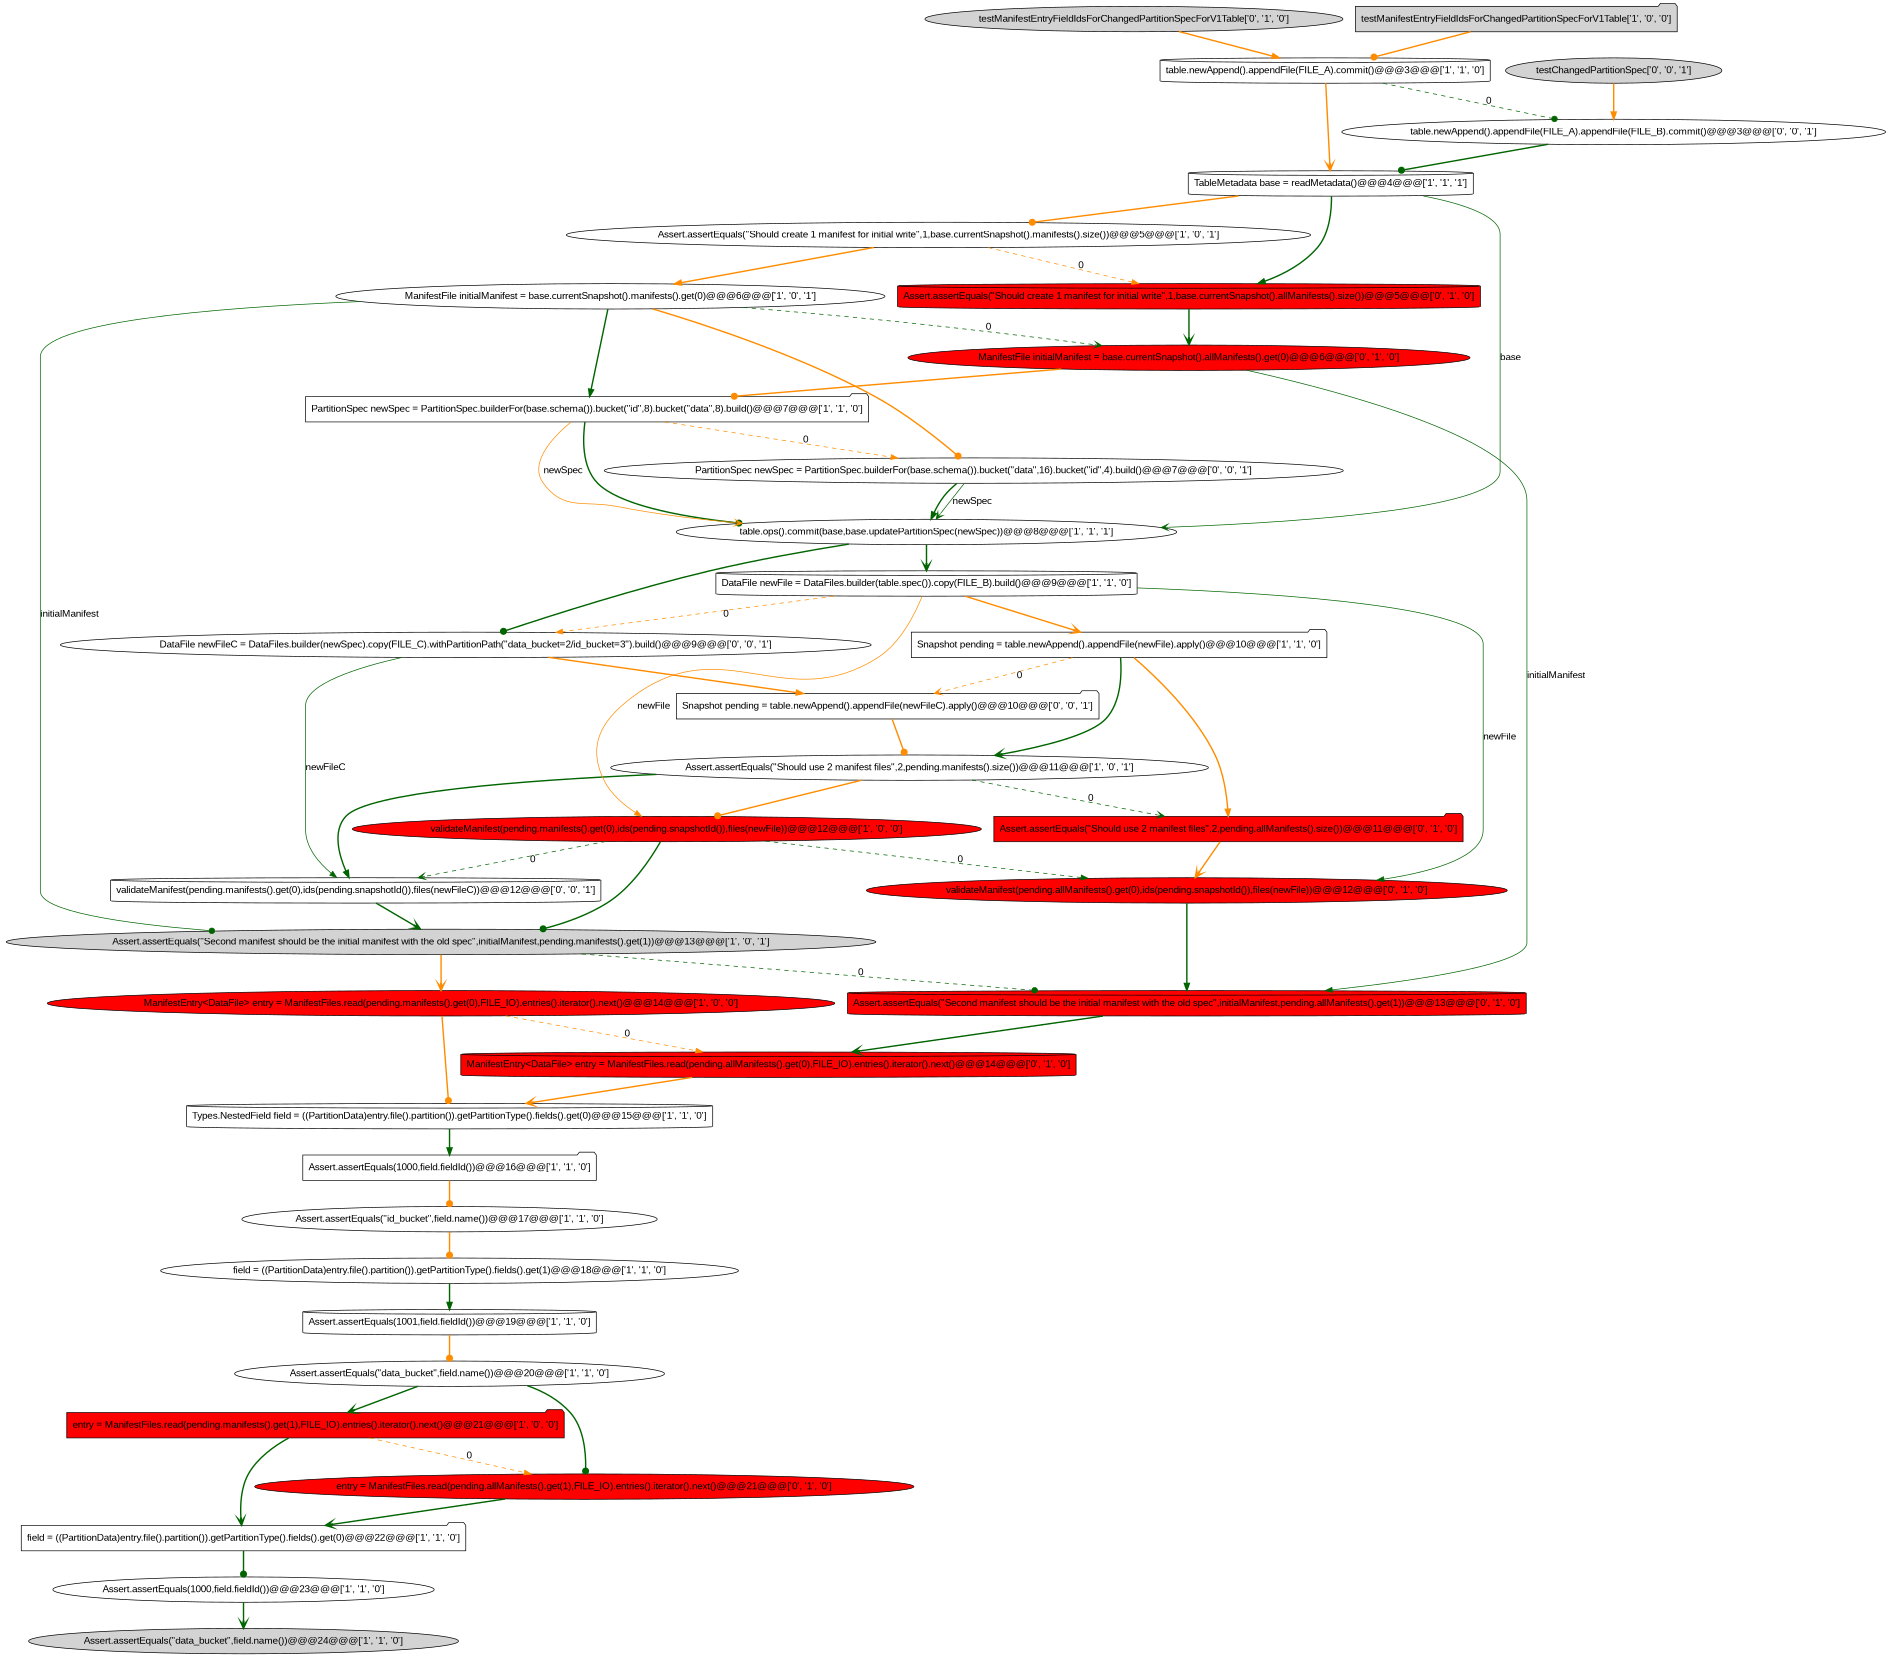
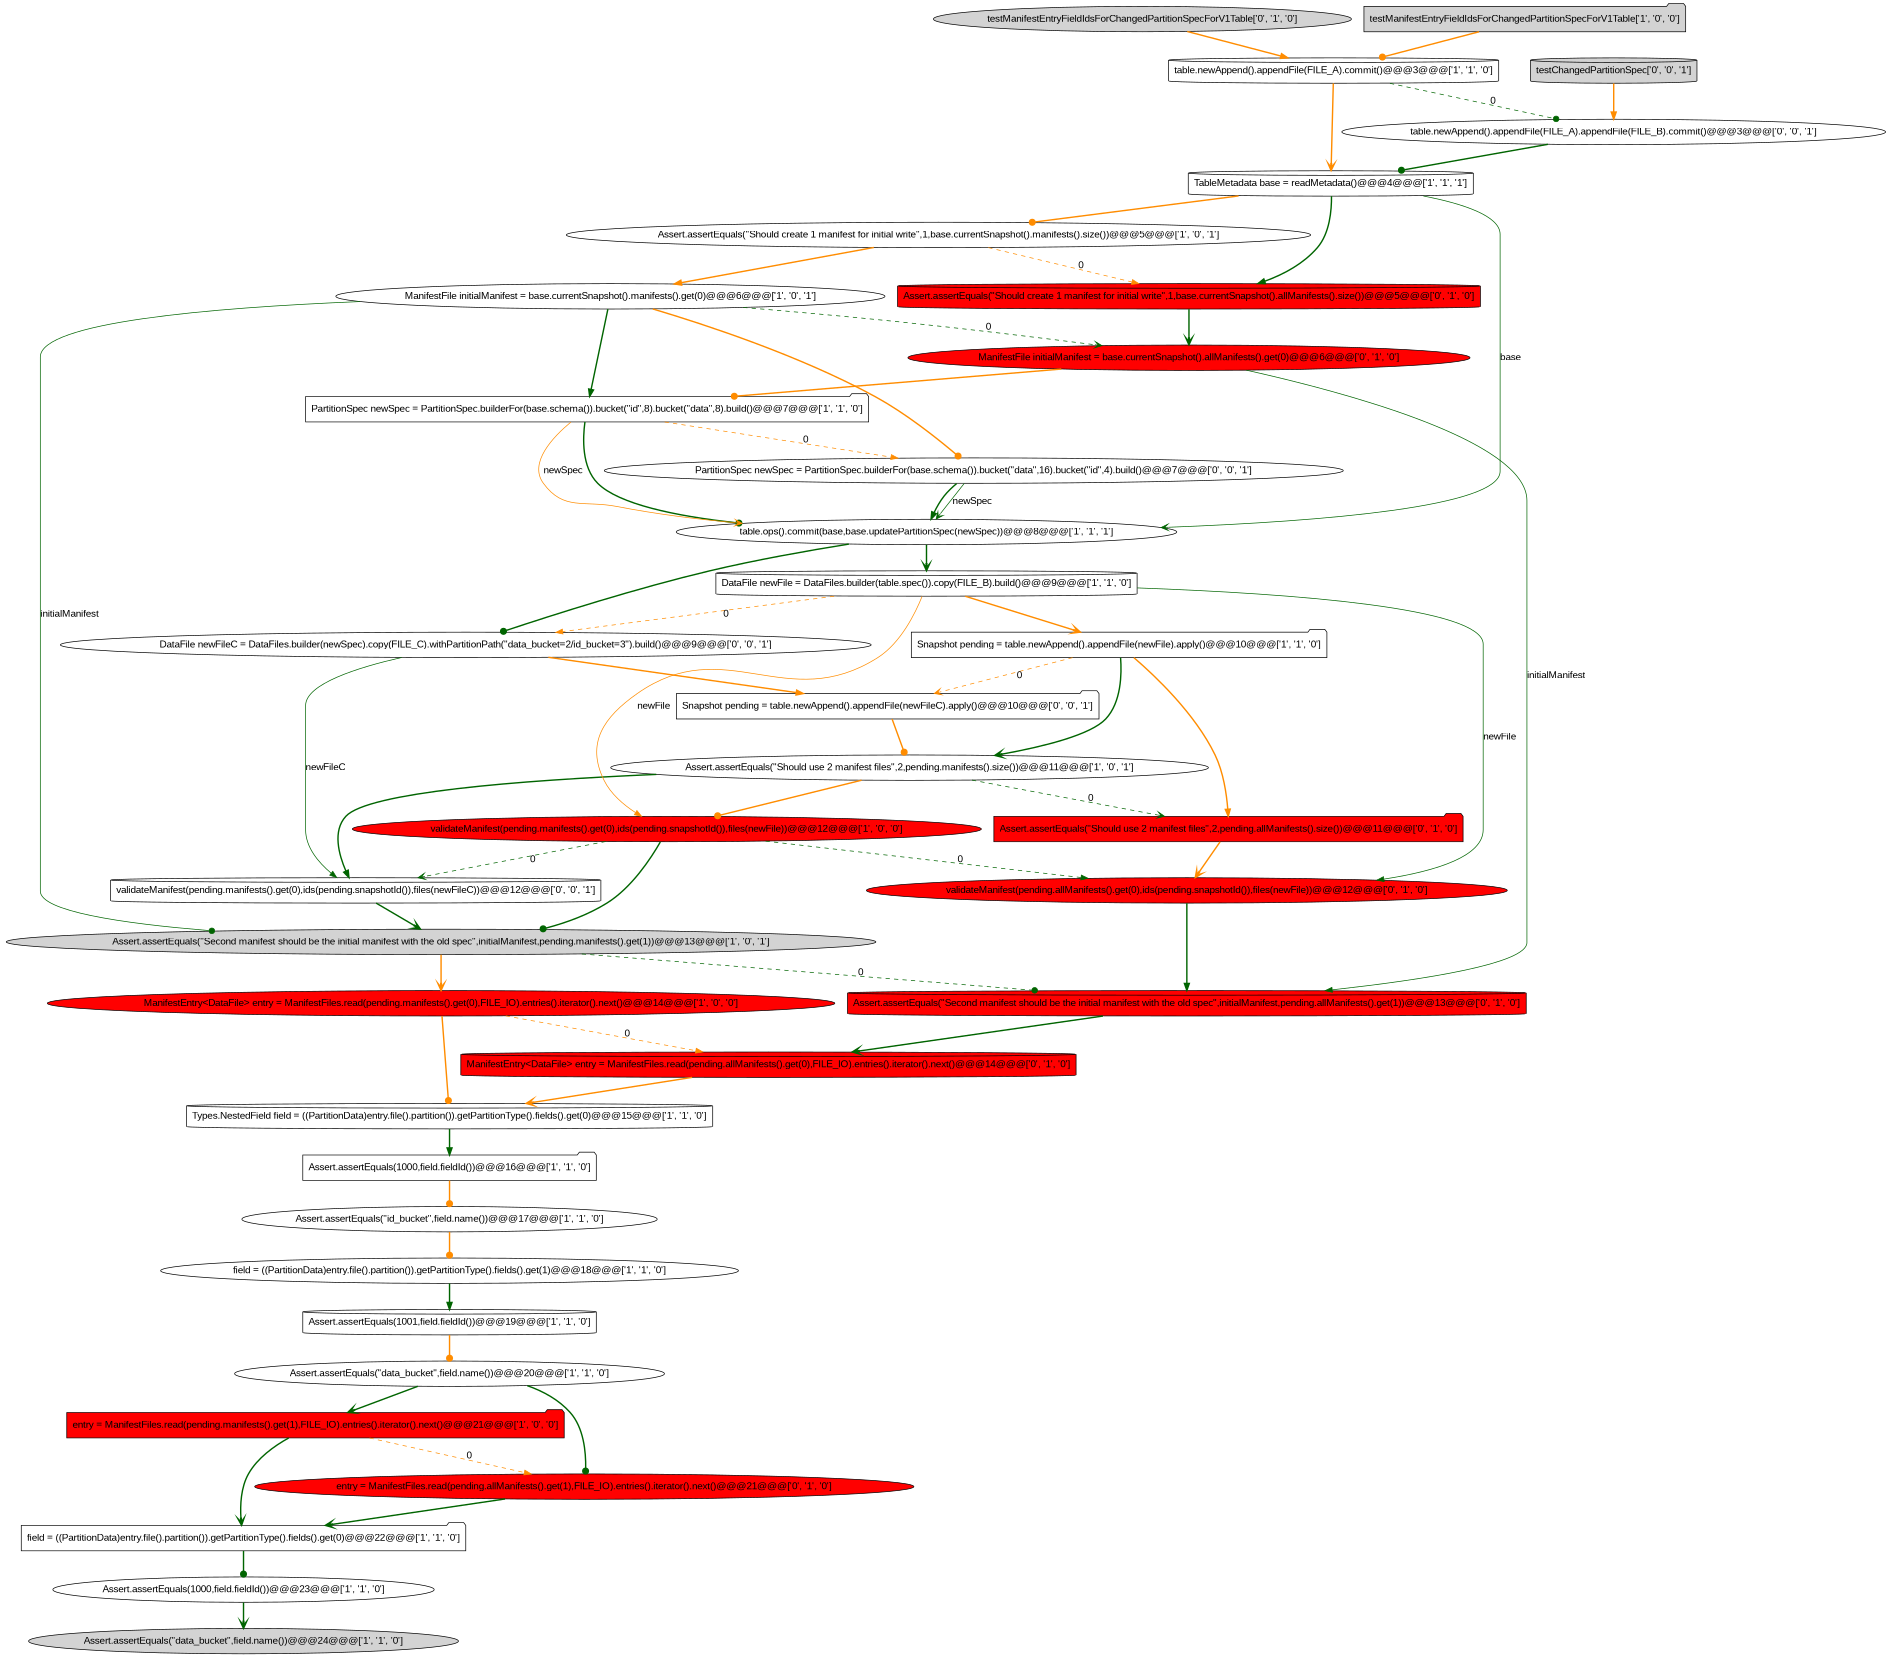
(1614, 71) -> (1614, 71)
